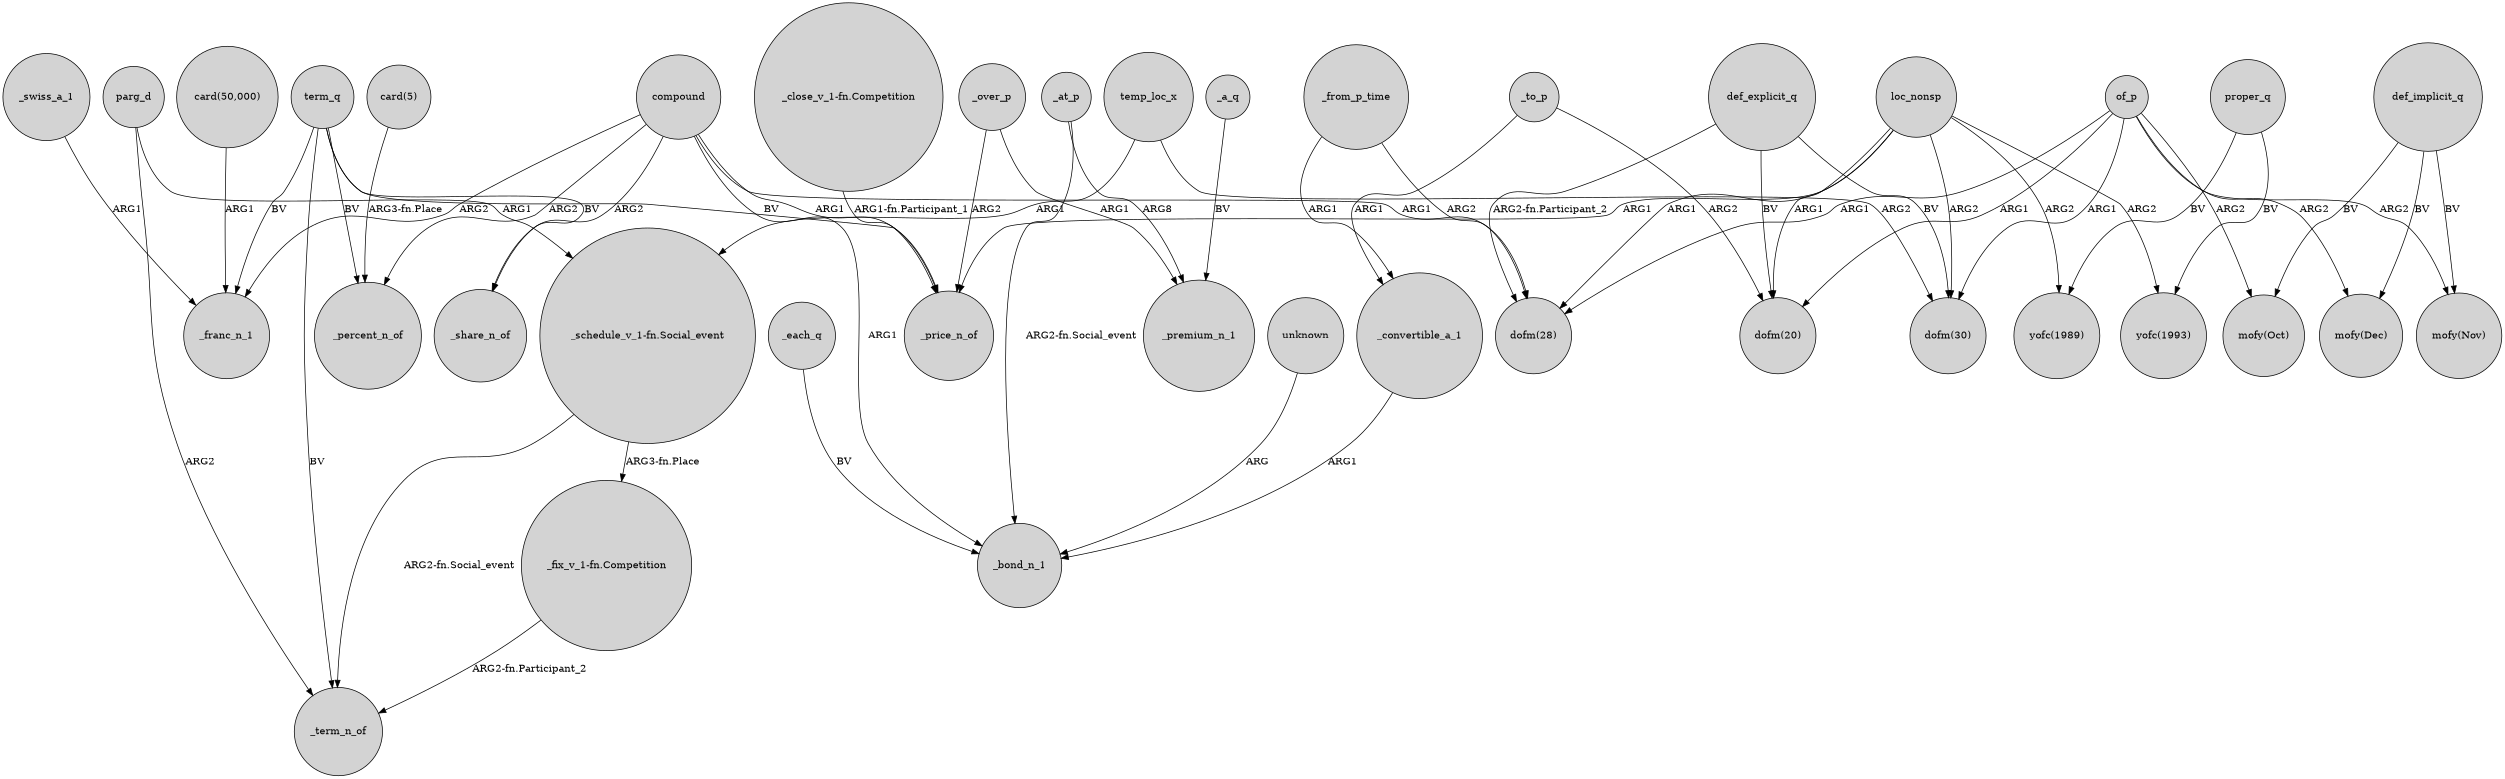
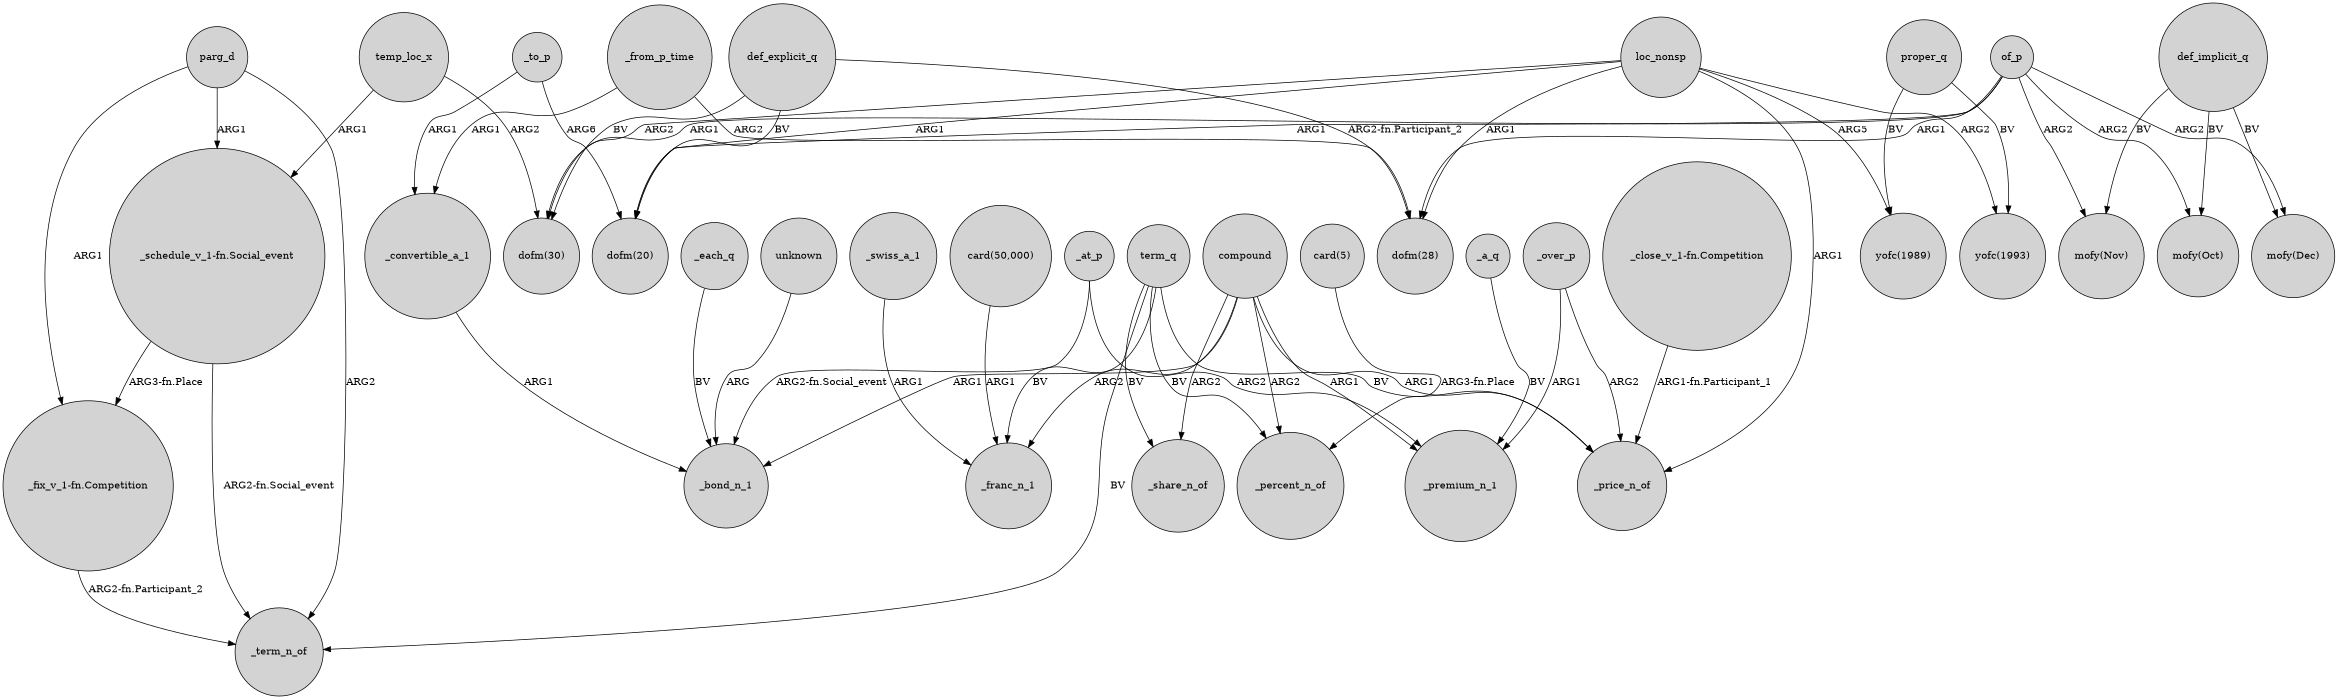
none -> (54, 200)
(1097, 200) -> (1321, 383)
(1158, 210) -> (1252, 382)
(1723, 210) -> (582, 130)
(2060, 210) -> (1853, 130)
